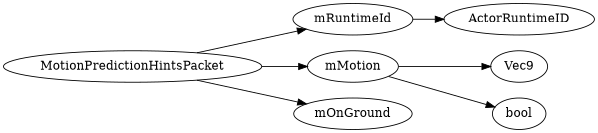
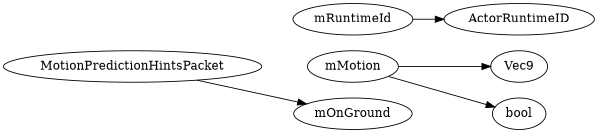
(247, 42) -> none
(280, 66) -> none
